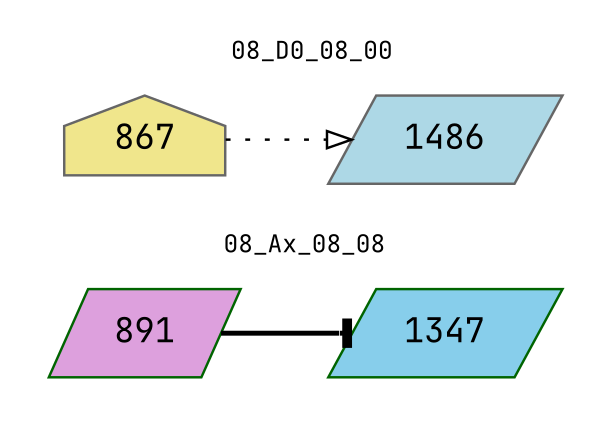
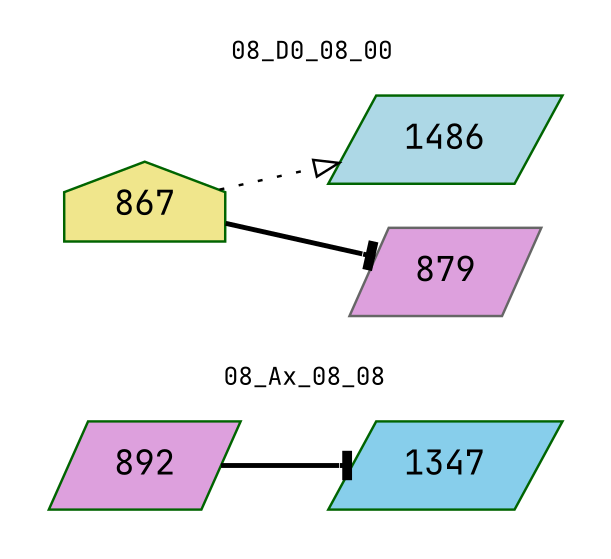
(145, 140) -> (145, 206)
(445, 140) -> (445, 140)
none -> (445, 272)
(145, 333) -> (145, 466)
